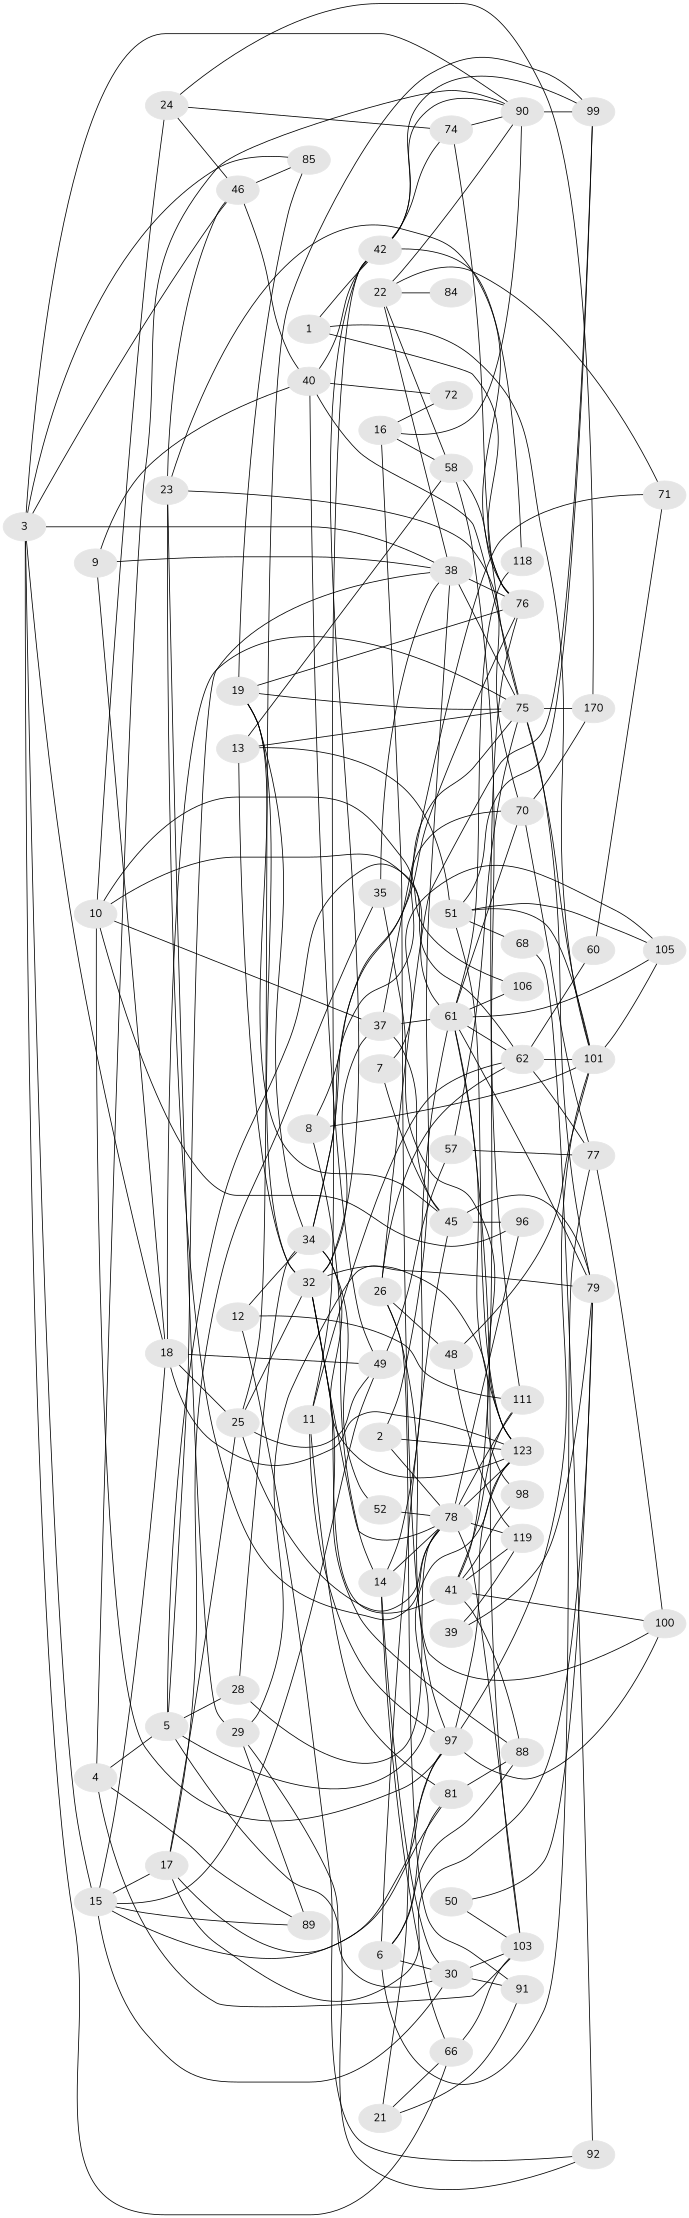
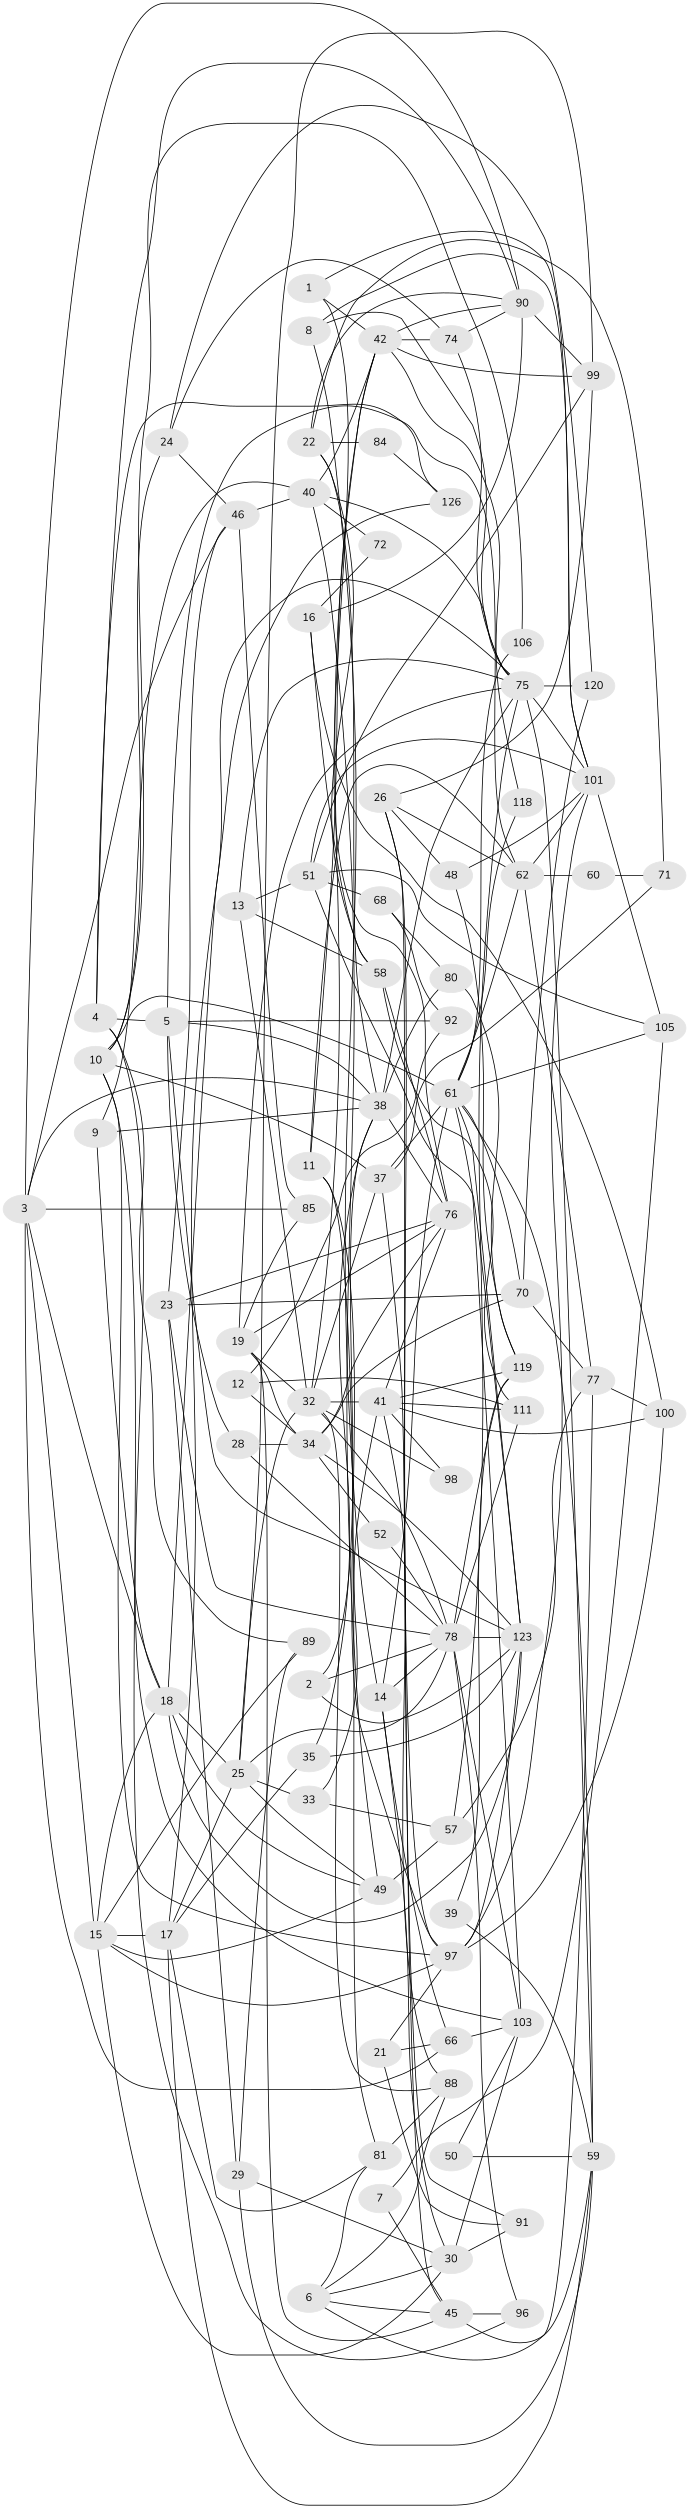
none -> (451, 503)
(593, 709) -> (593, 686)
none -> (451, 978)
(593, 1289) -> (593, 2157)
none -> (309, 1800)
